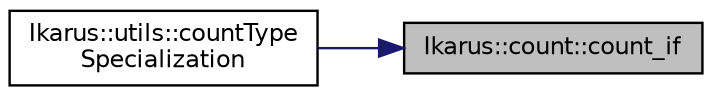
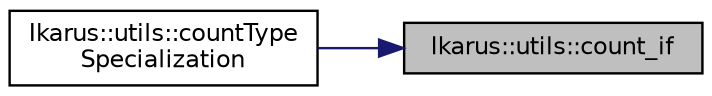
(553, 48) -> (553, 48)
